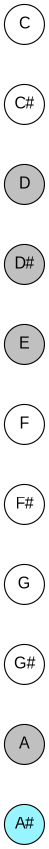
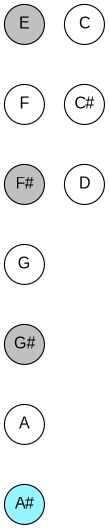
(24, 184) -> (84, 184)
(24, 264) -> none
(24, 504) -> (24, 184)
(24, 664) -> (24, 344)
(24, 744) -> (24, 424)
